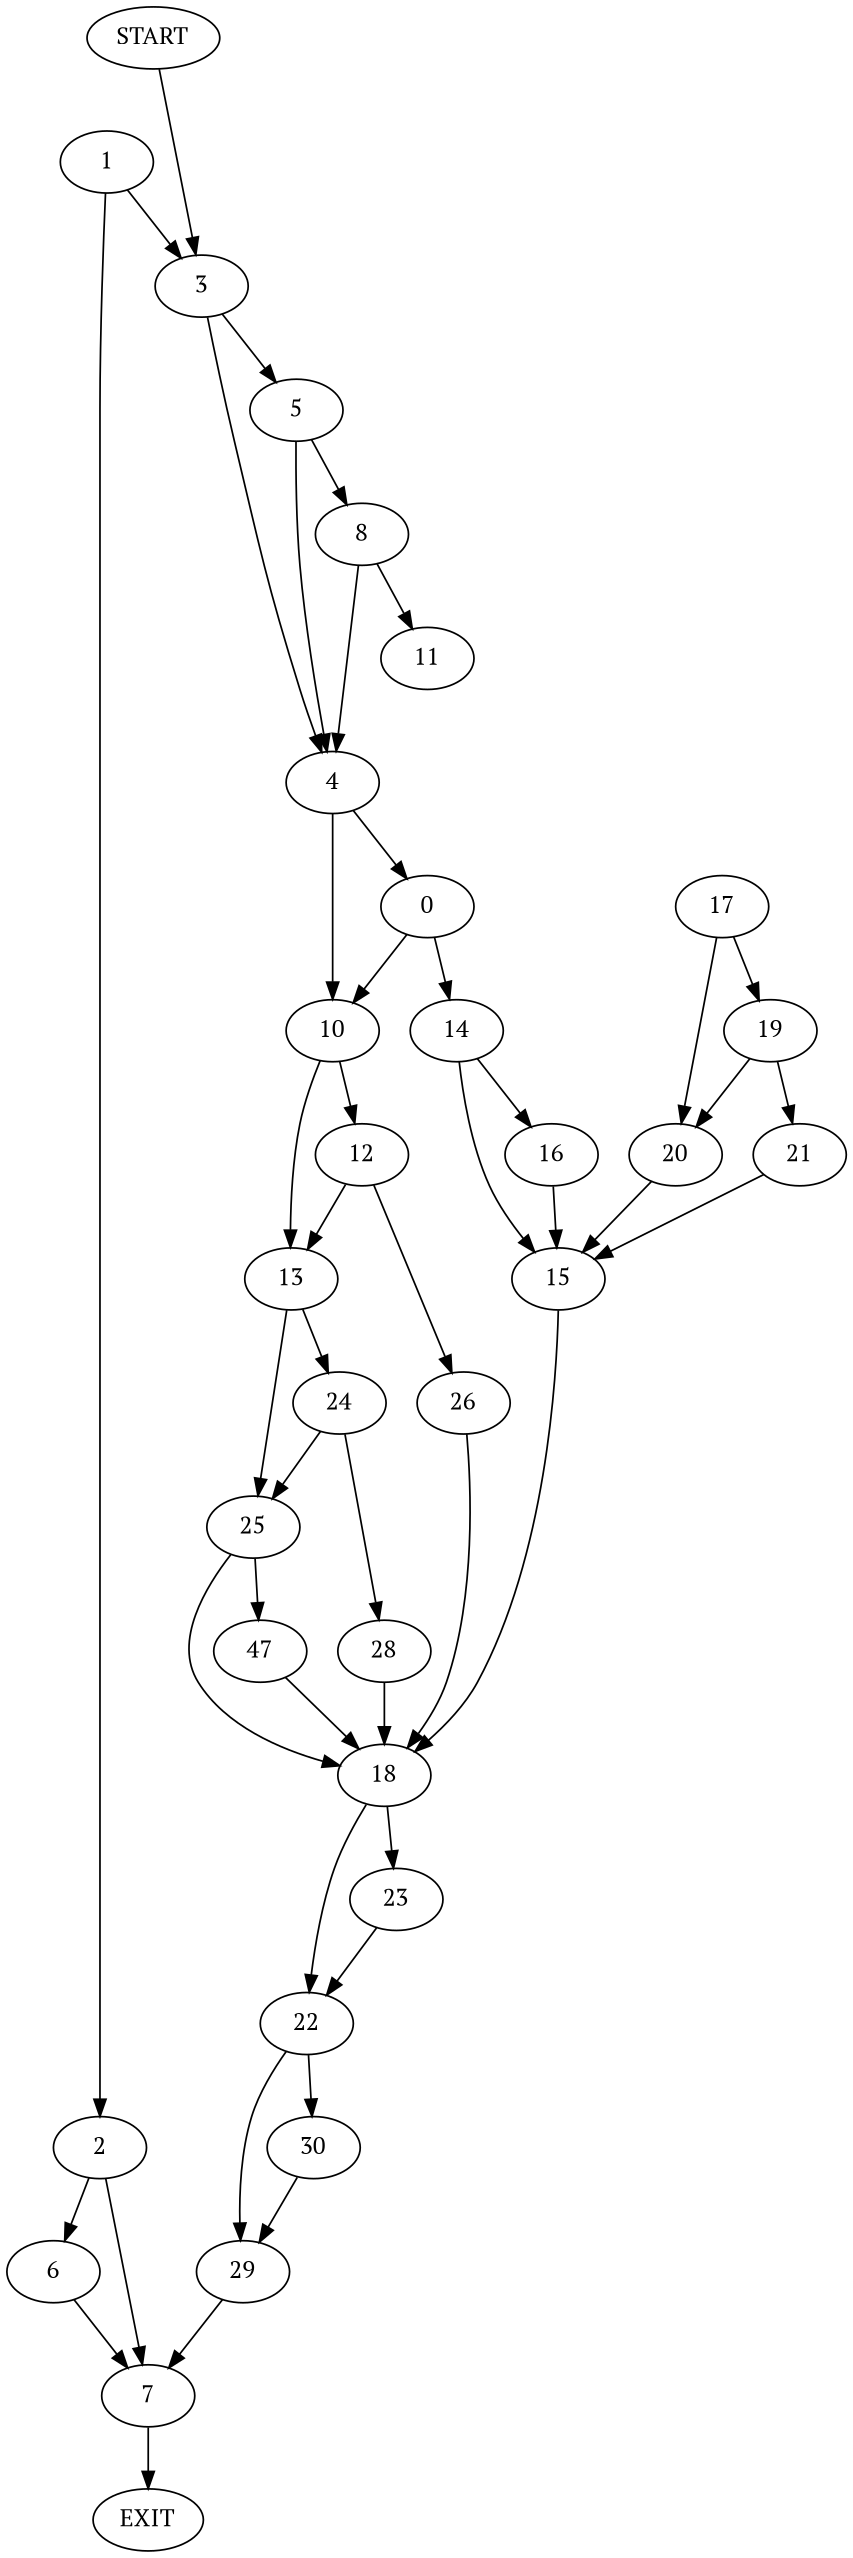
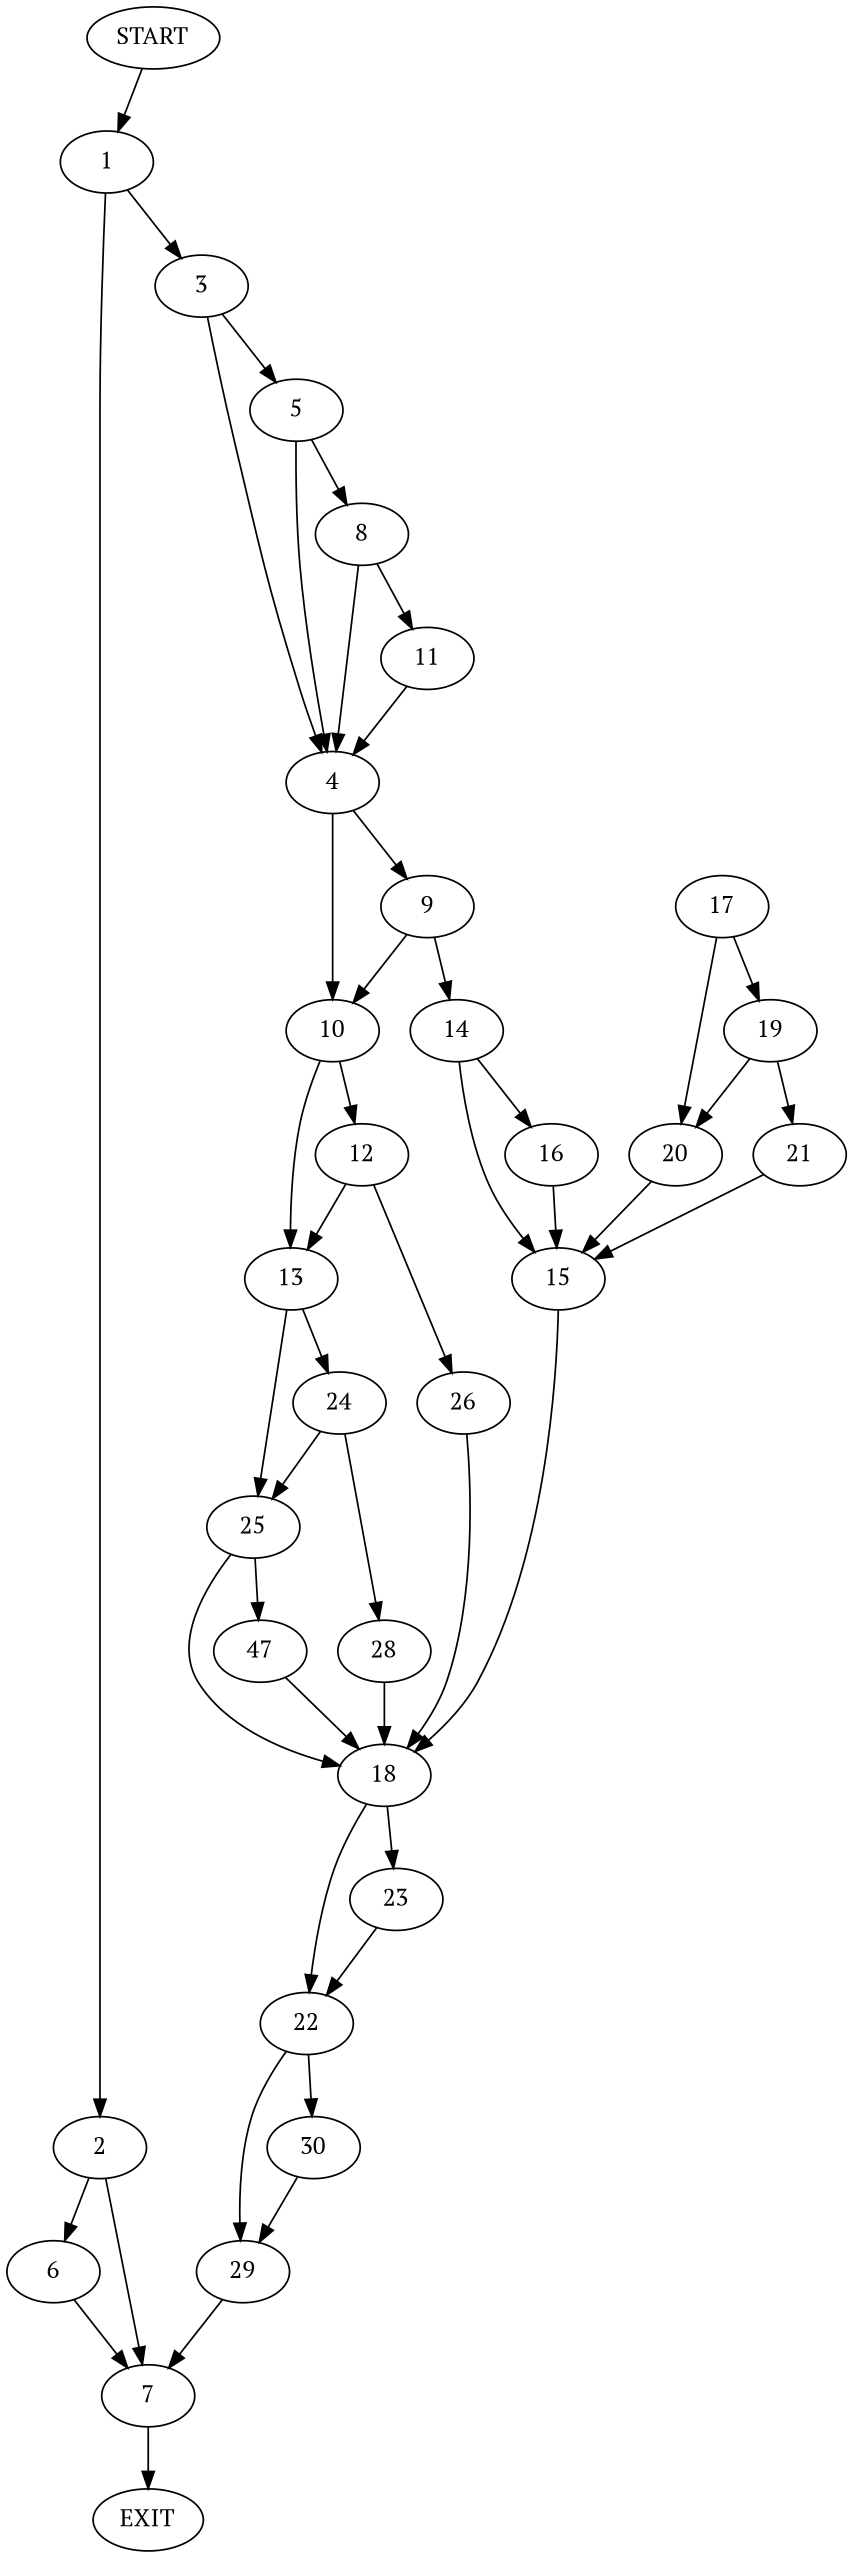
(176, 153) -> (133, 92)
none -> (385, 714)
(427, 907) -> (427, 907)
